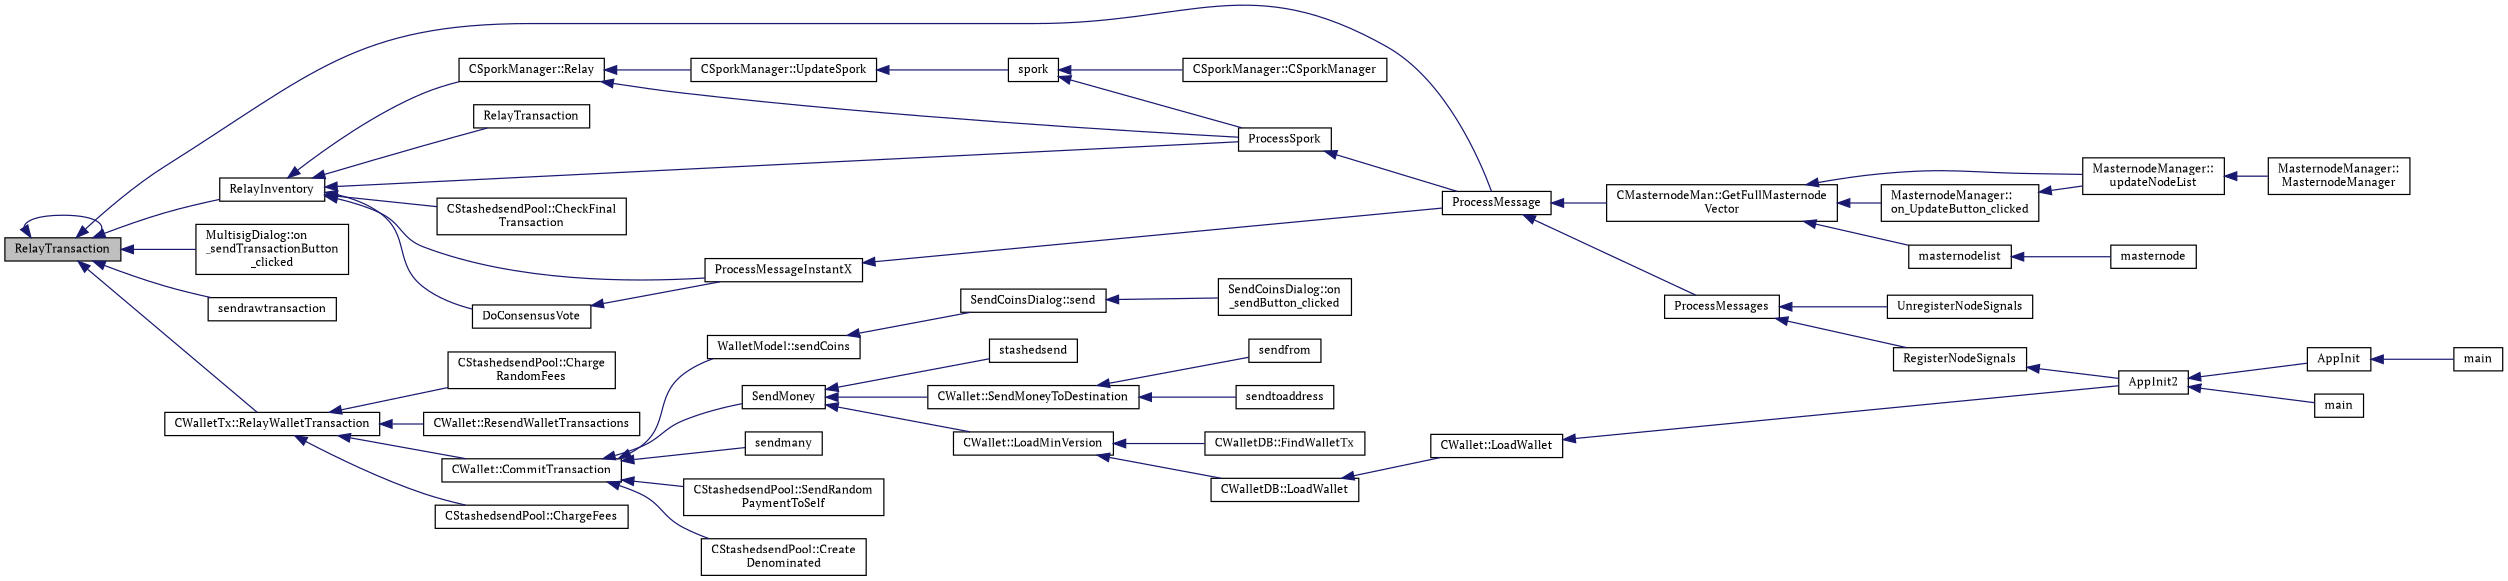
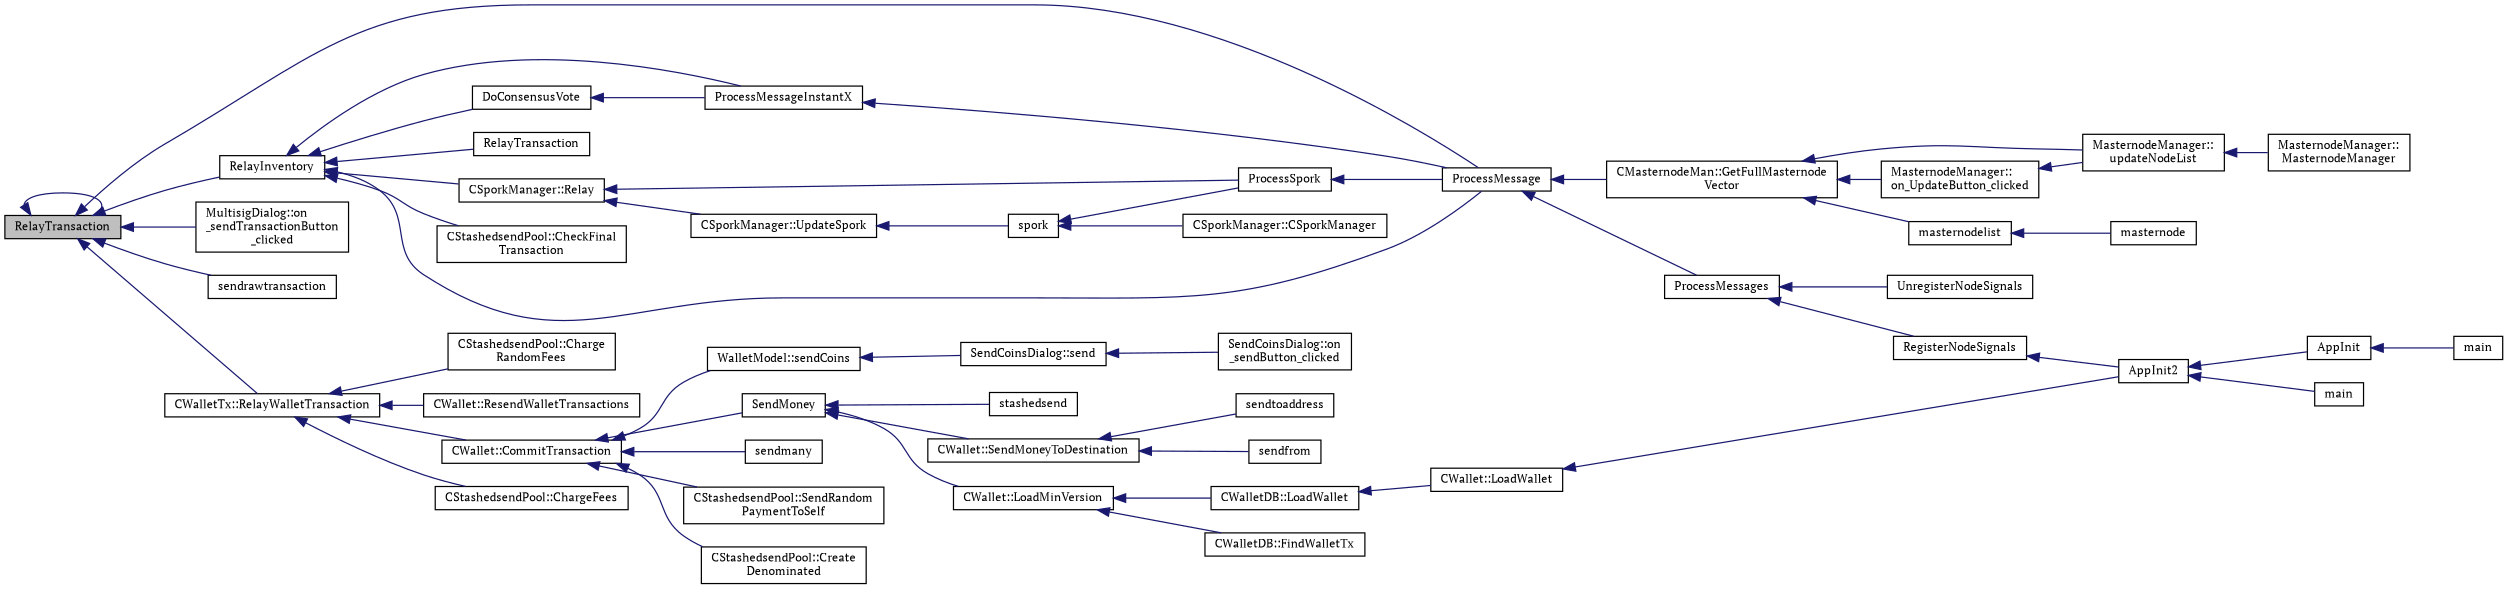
(788, 164) -> (886, 298)
